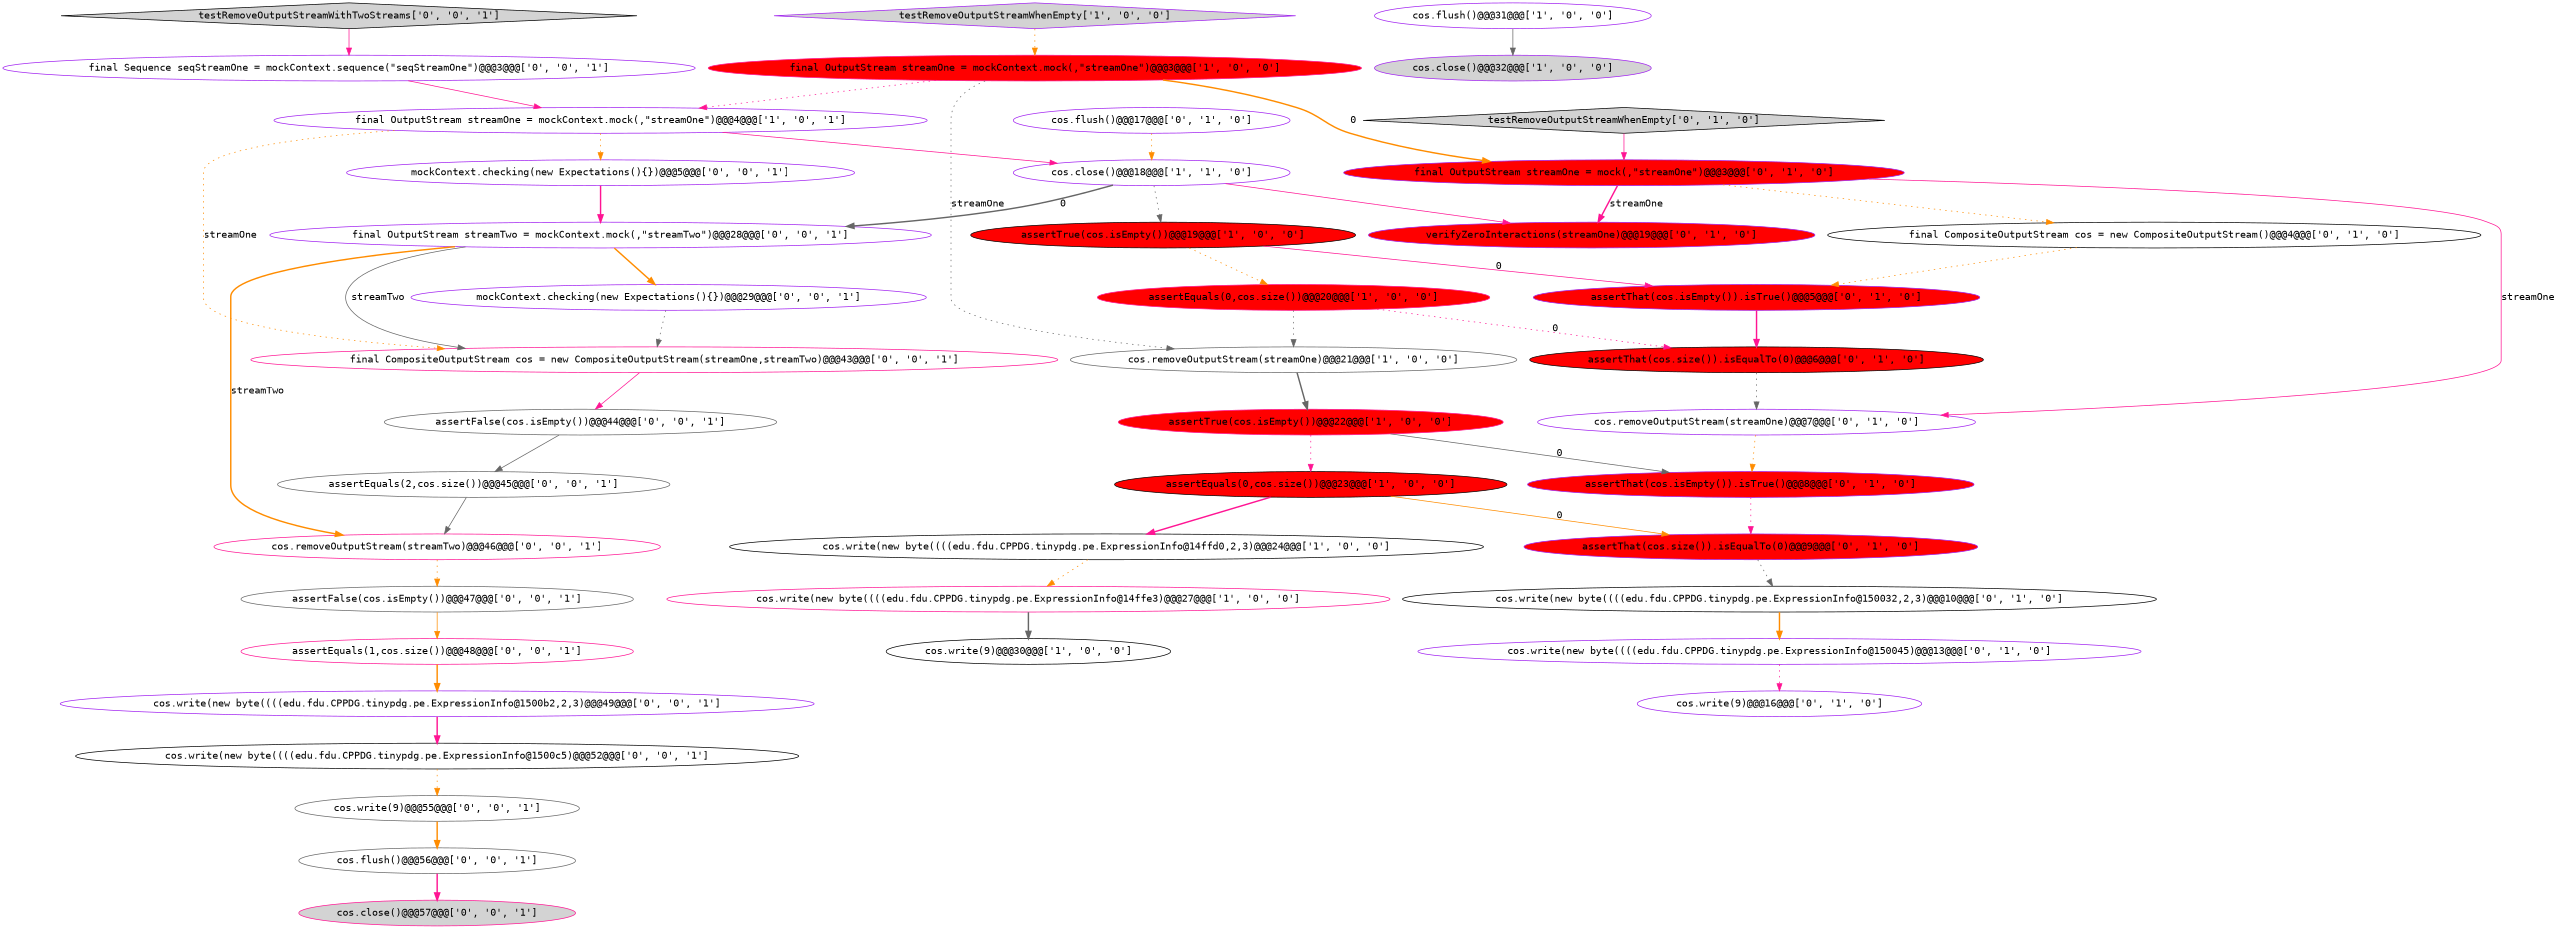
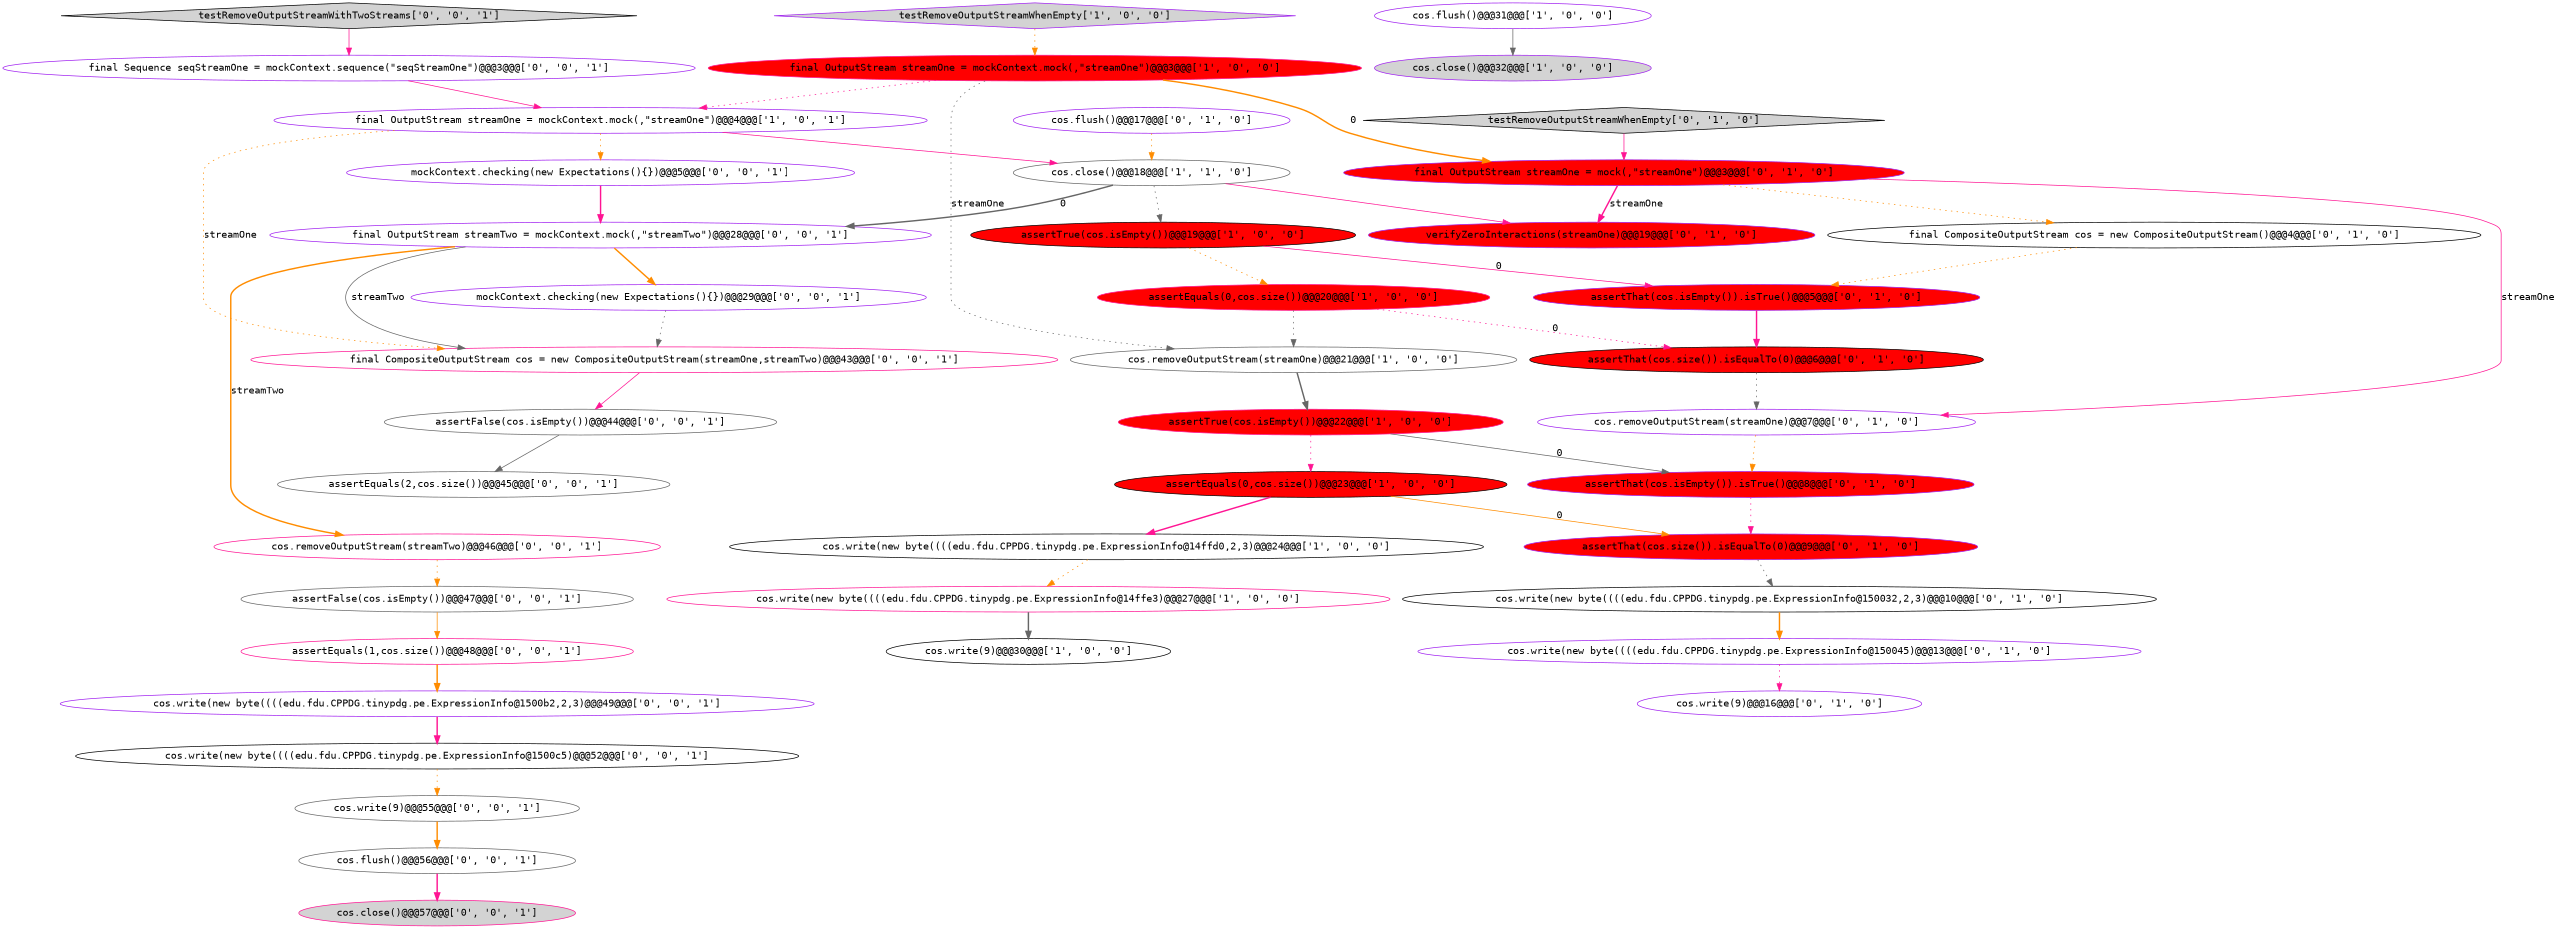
(1152, 173) -> (1152, 173)
(457, 512) -> none
